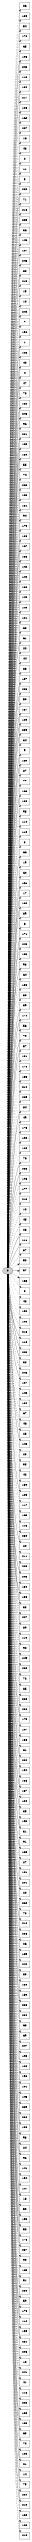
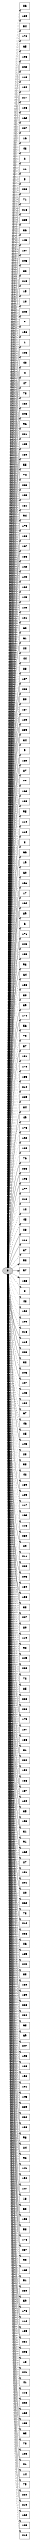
(11, 853) -> (11, 853)
(10, 1052) -> (10, 1052)
(10, 1154) -> (10, 1154)
(13, 1211) -> (13, 1211)
